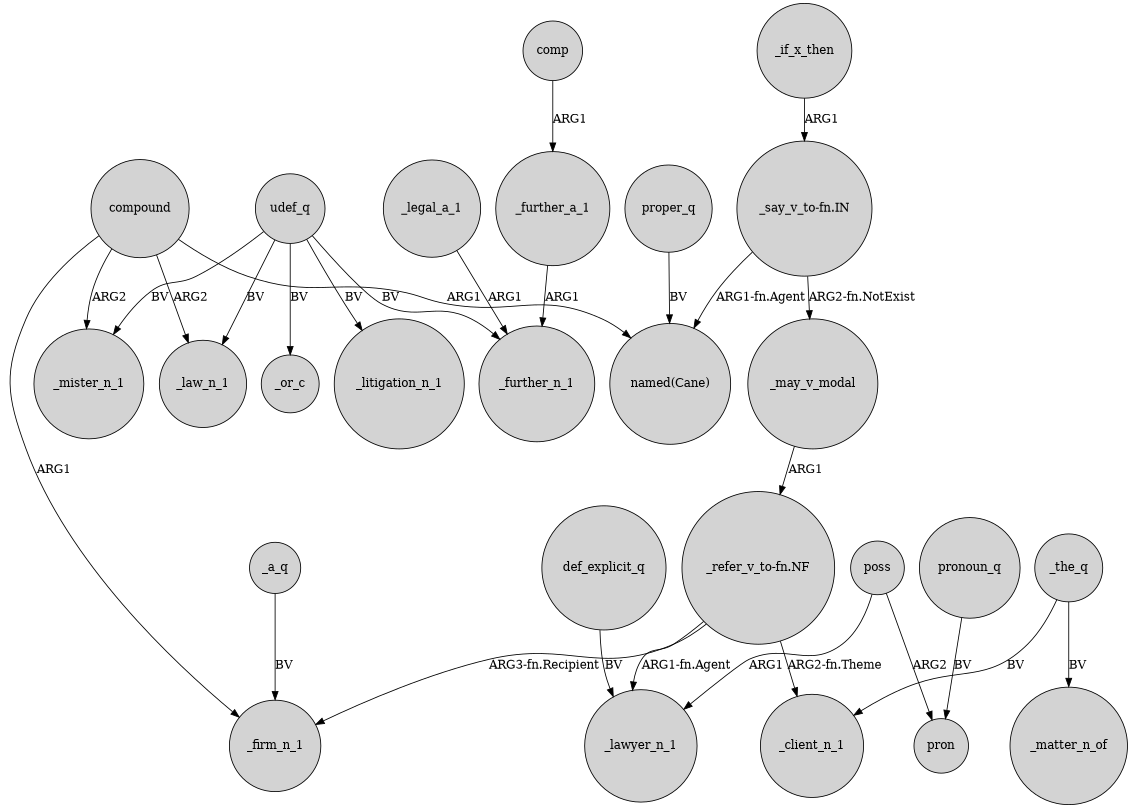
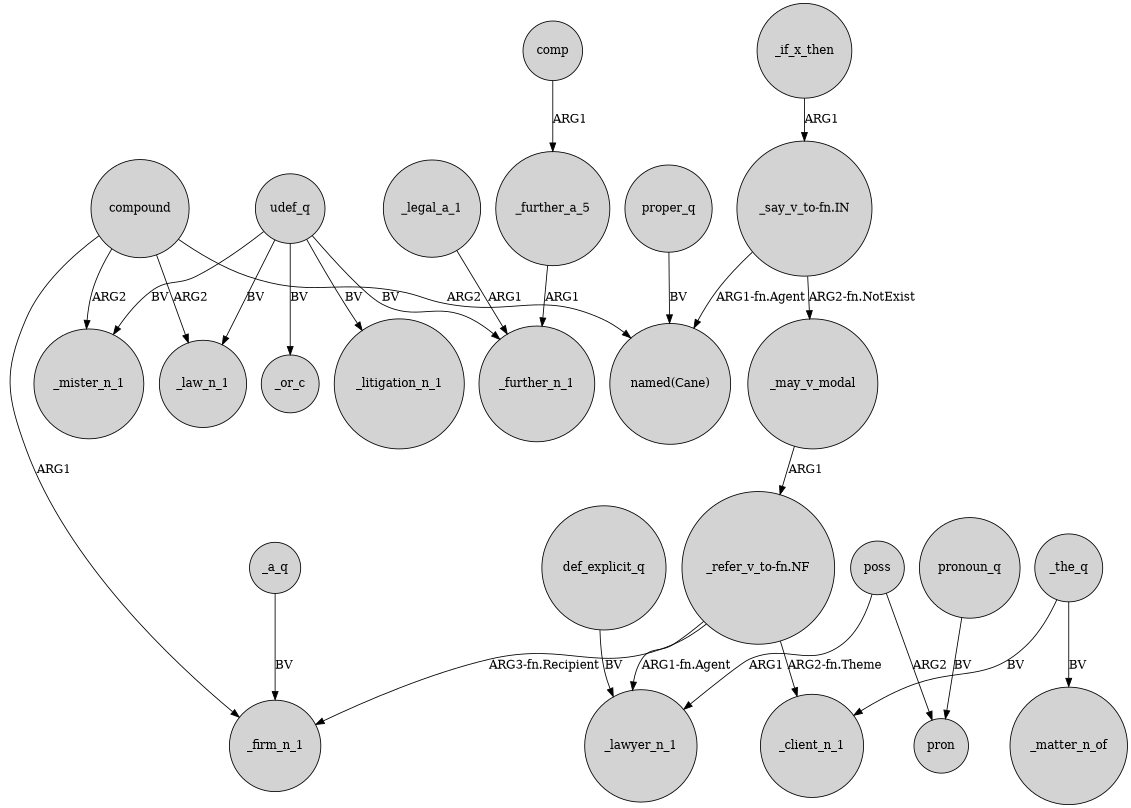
(553, 209) -> (553, 209)
(464, 298) -> (464, 298)
